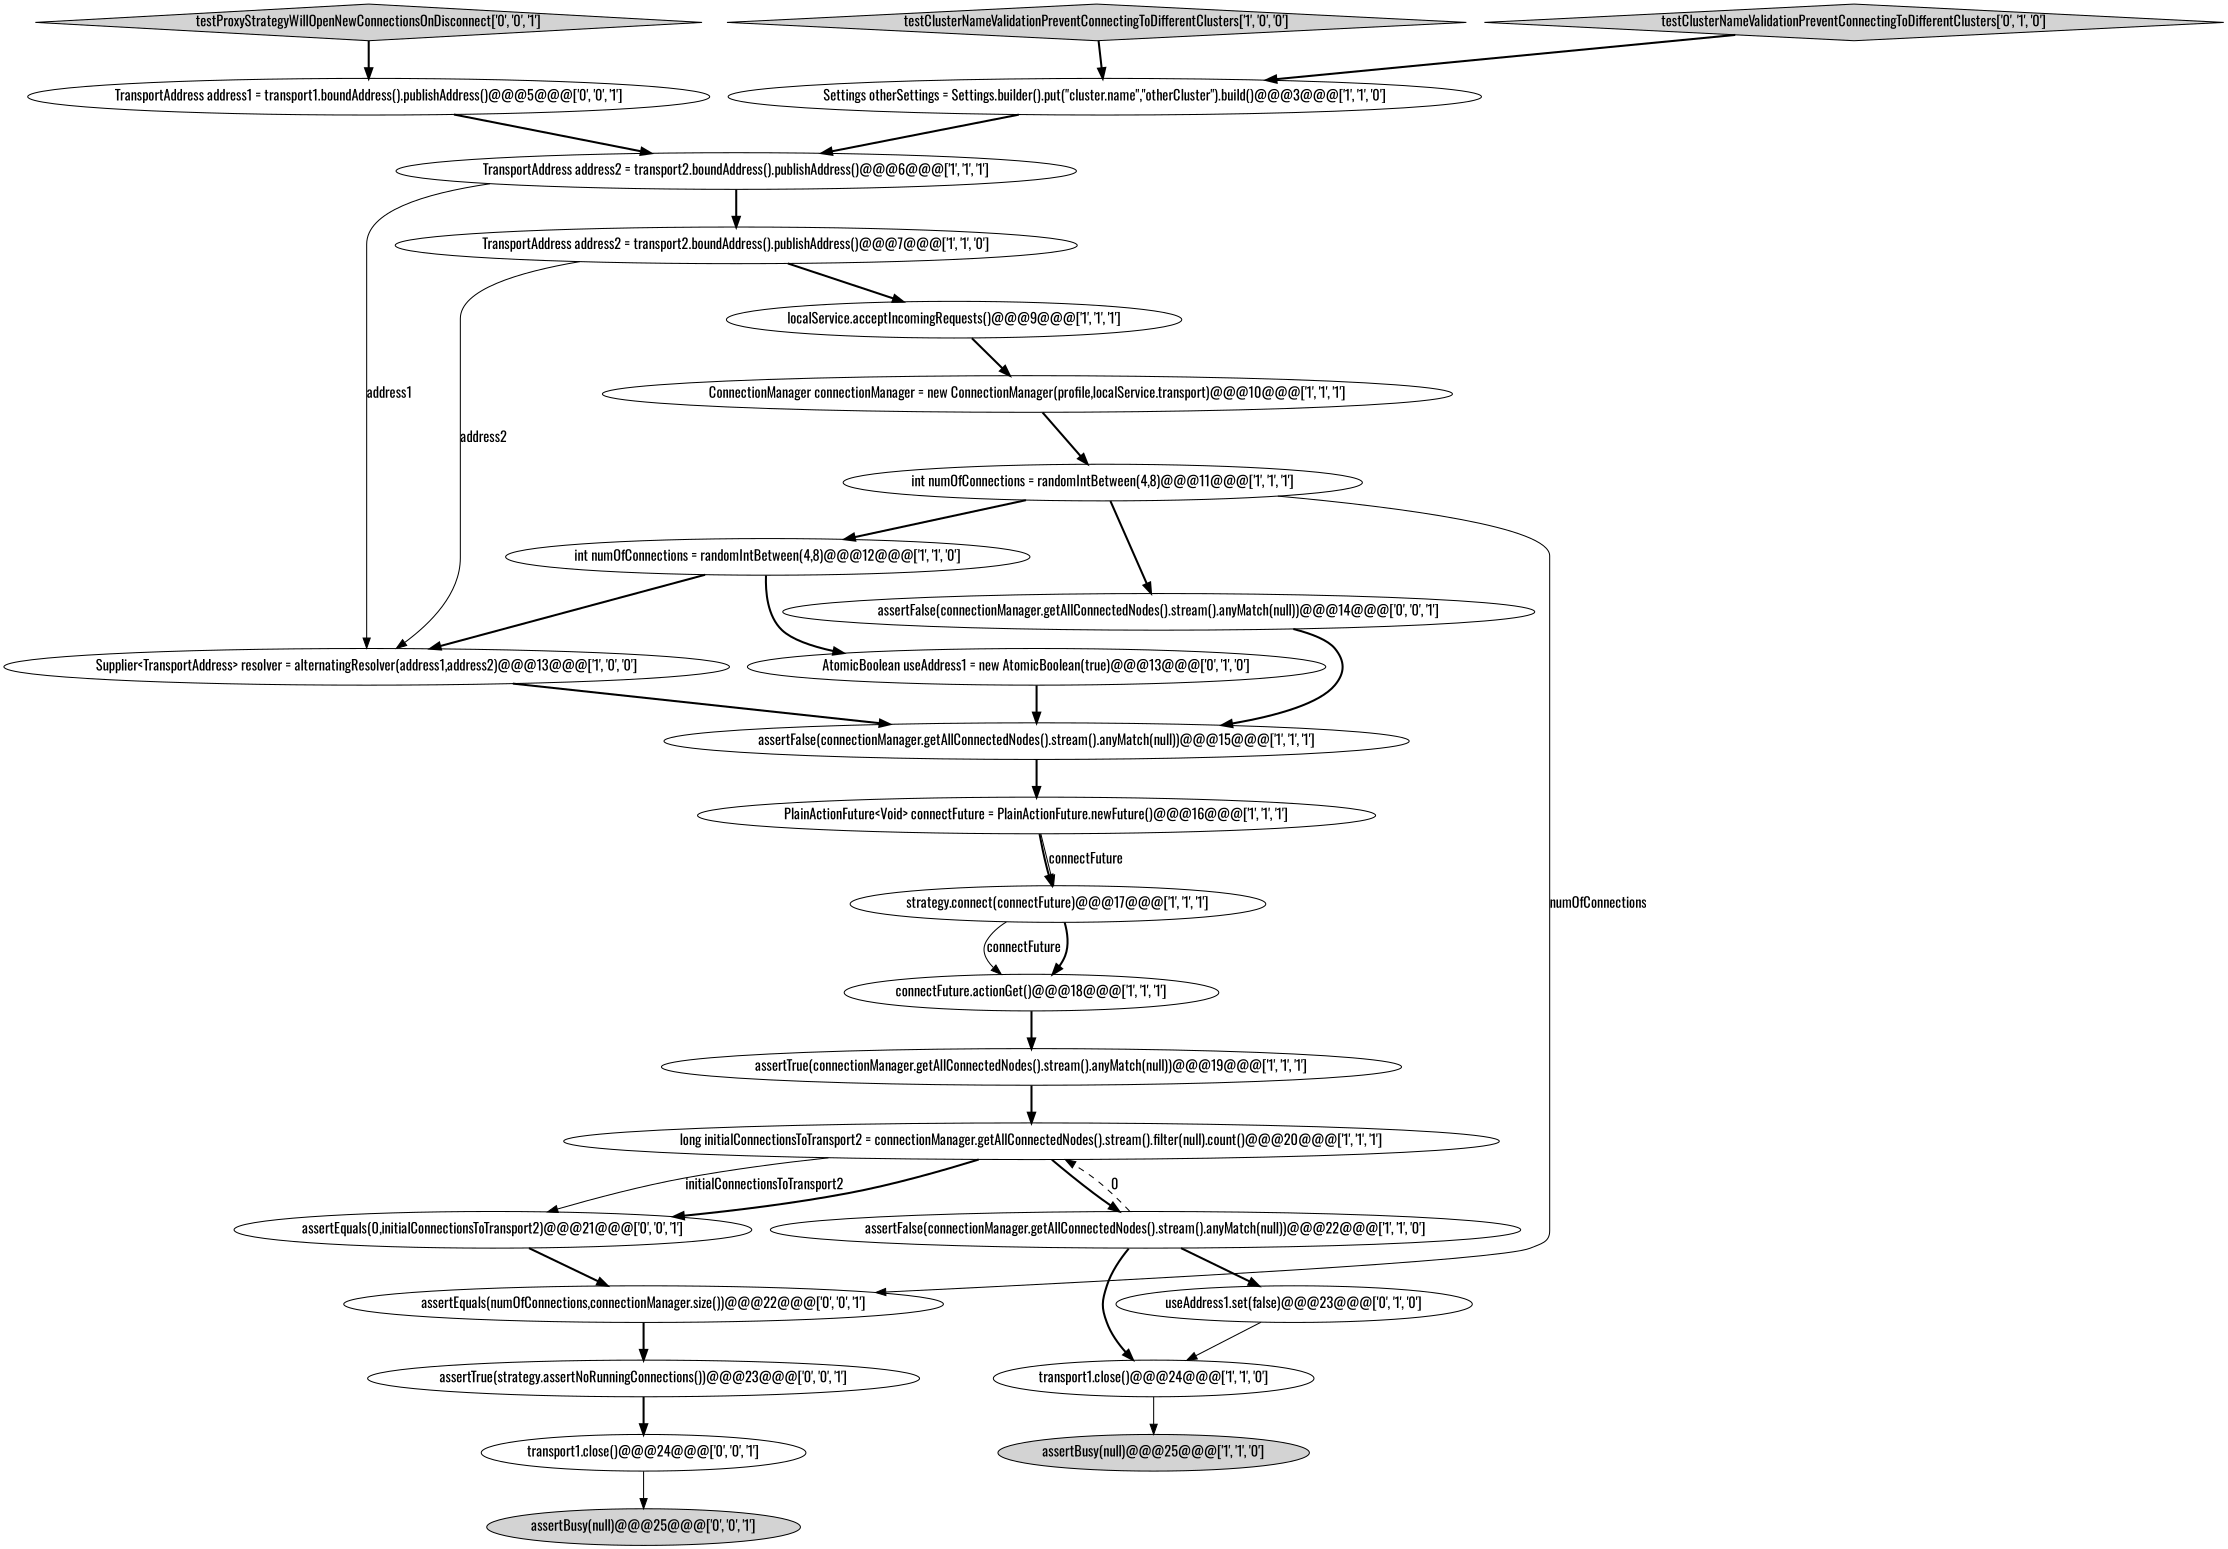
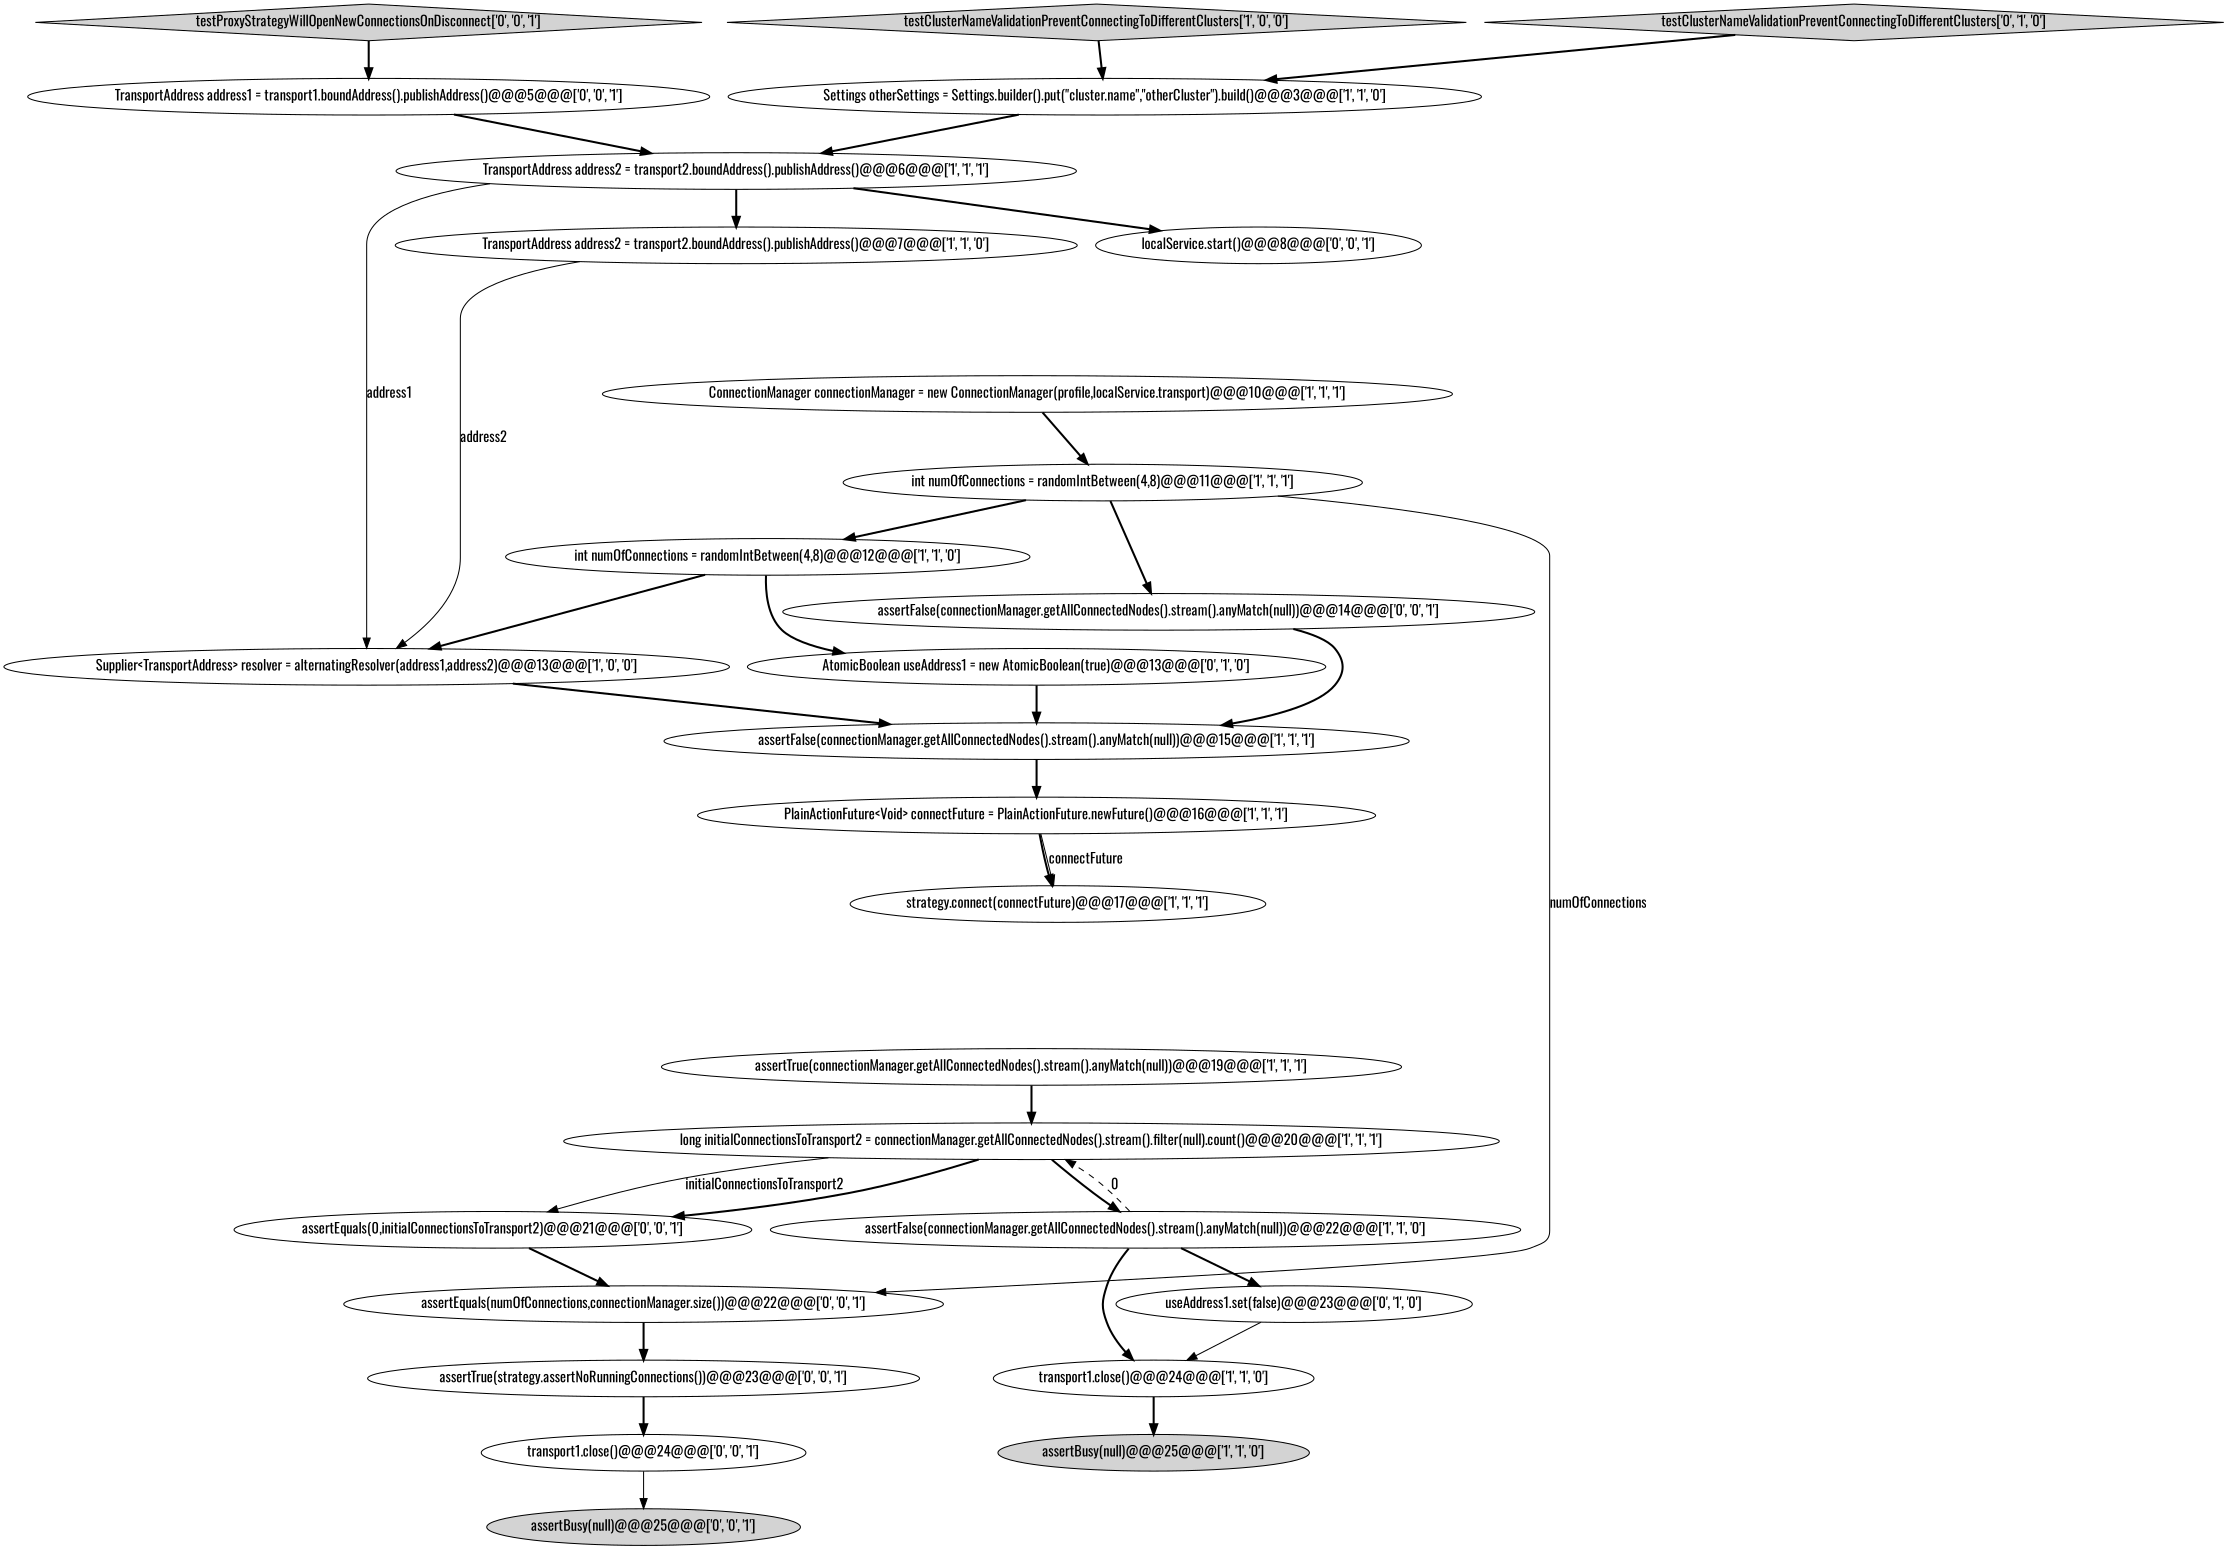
none -> (1259, 245)
(954, 320) -> none
(1031, 993) -> none
(1154, 1411) -> (1154, 1411)
